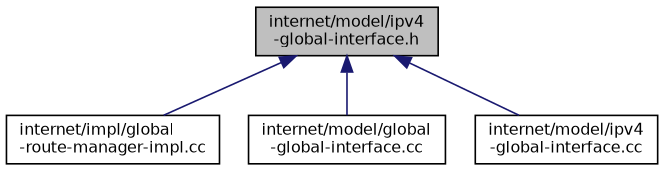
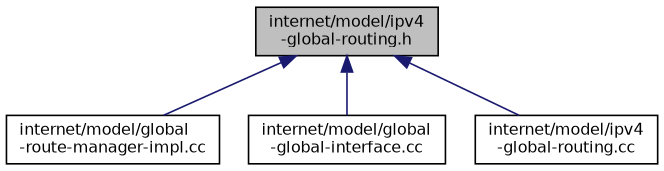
(347, 31) -> (347, 31)
(113, 140) -> (113, 140)
(566, 140) -> (566, 140)
